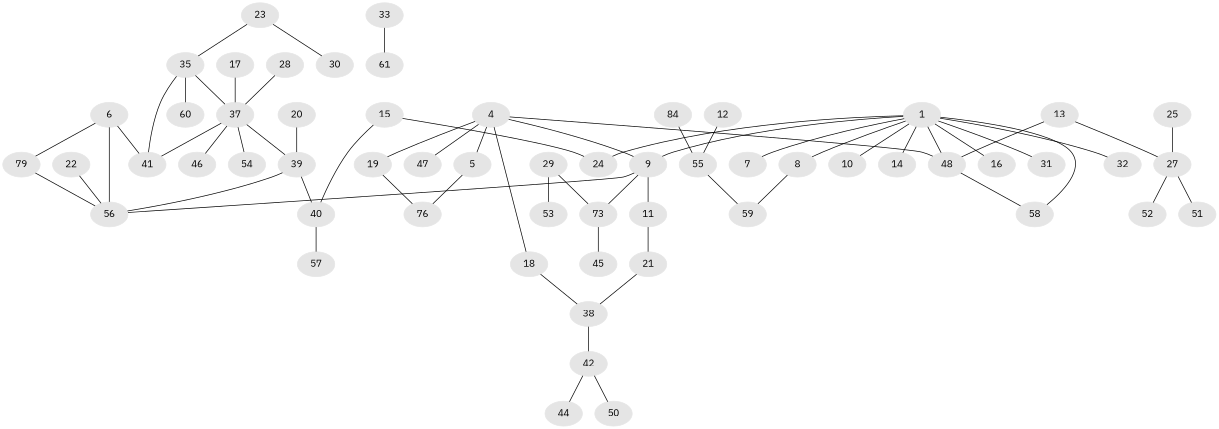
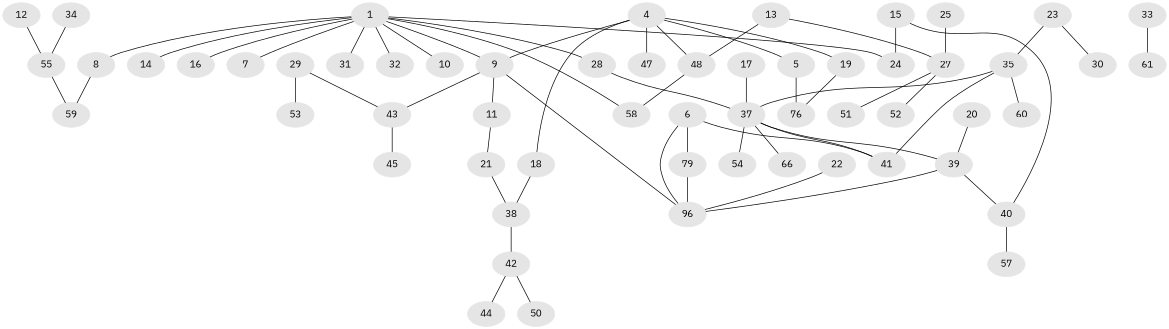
(673, 115) -> (71, 15)
(934, 140) -> (486, 33)
(197, 165) -> (787, 165)
(109, 214) -> (688, 214)
(598, 214) -> (392, 115)
